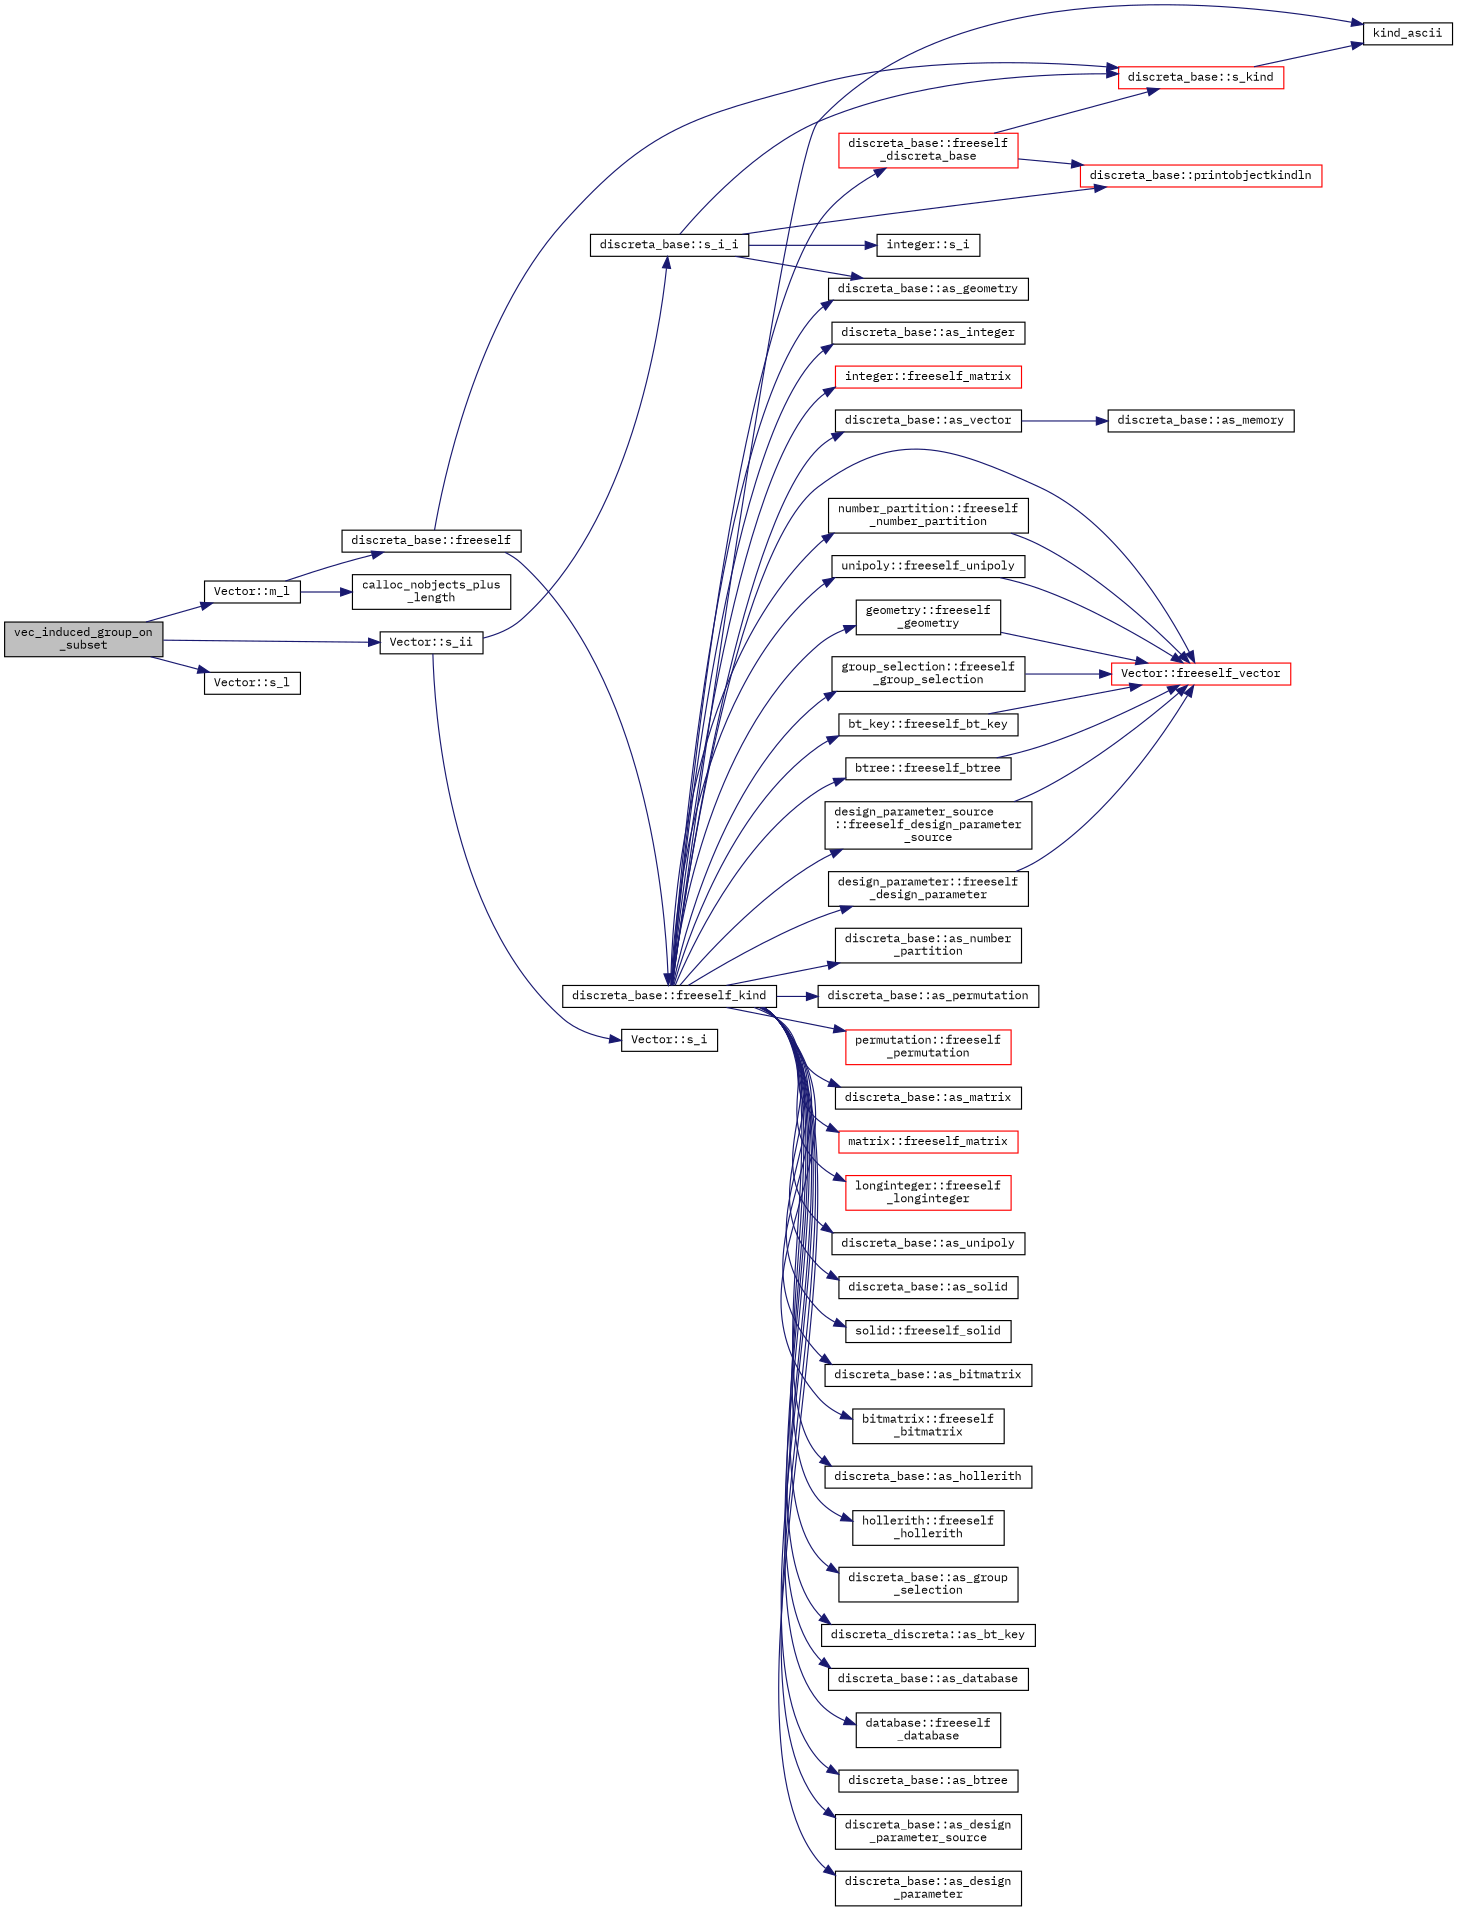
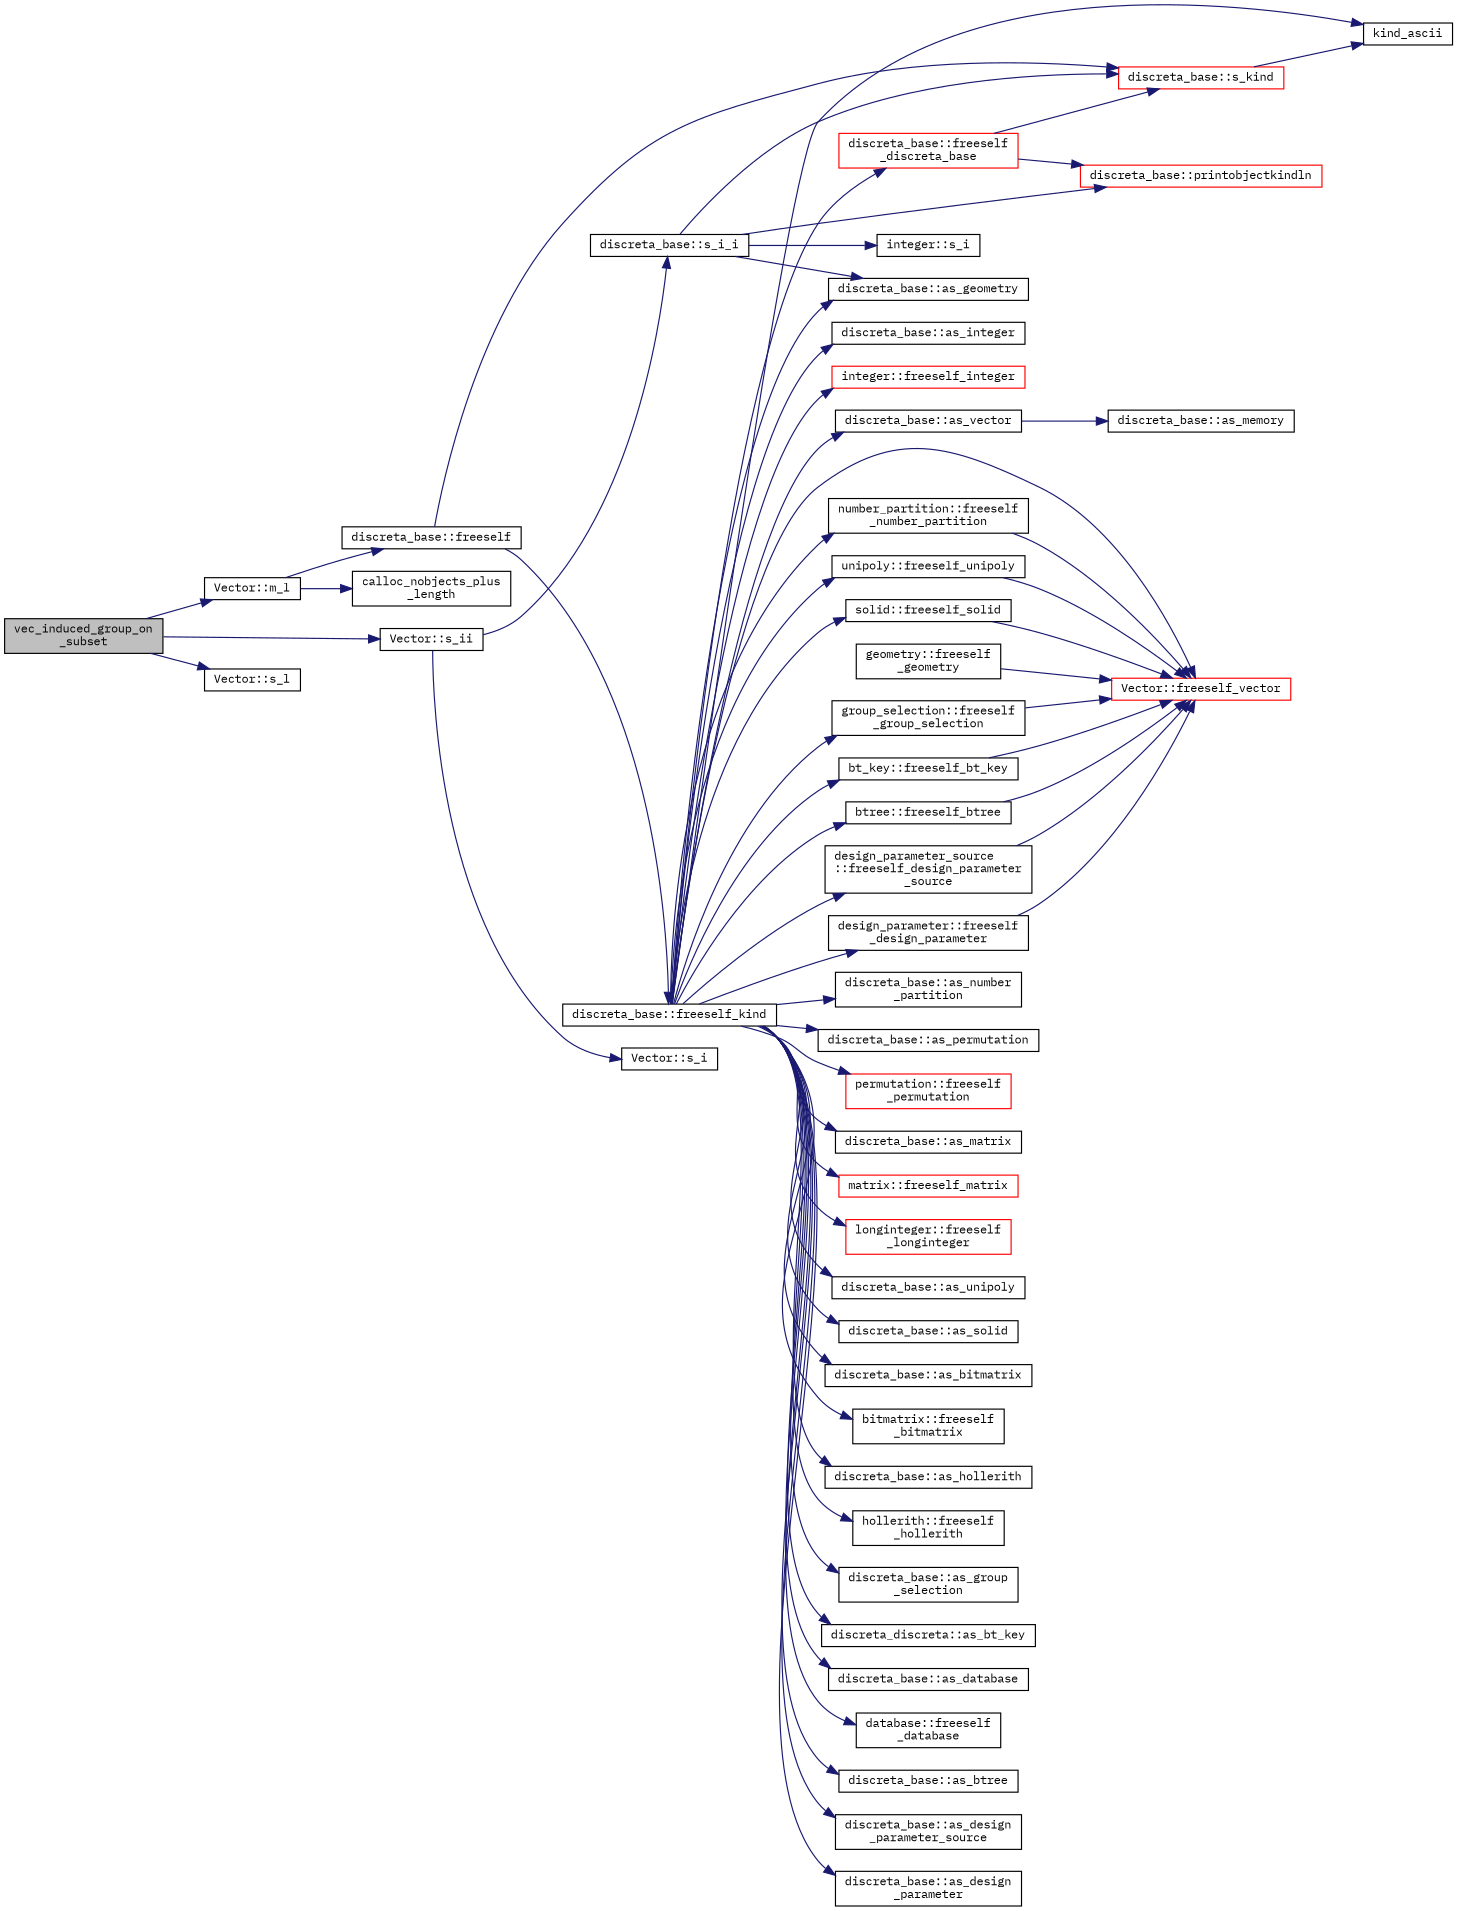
(928, 377) -> (928, 377)
none -> (1078, 644)
(722, 788) -> none
